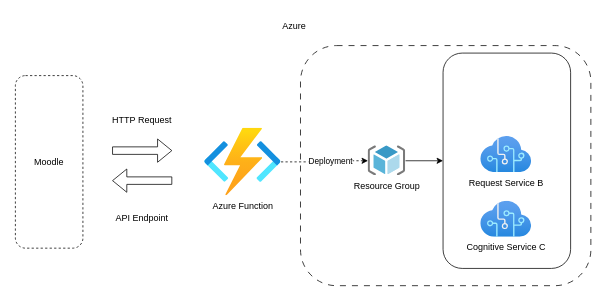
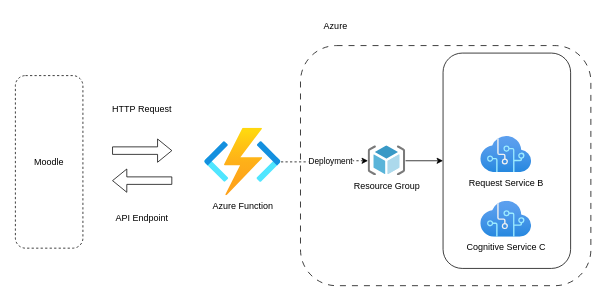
(294, 27) -> (336, 27)
(142, 120) -> (142, 109)
